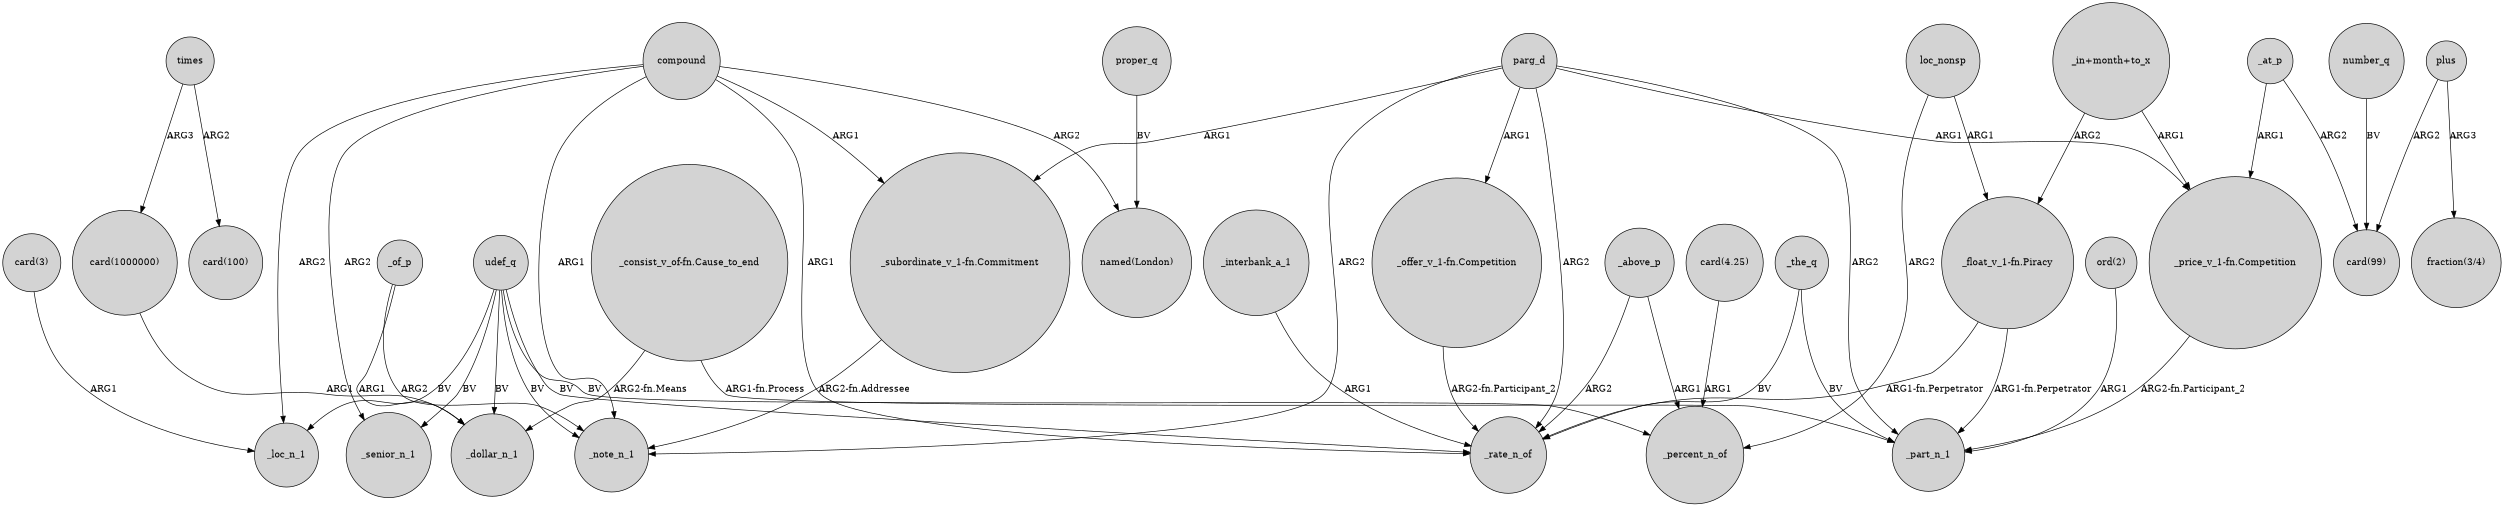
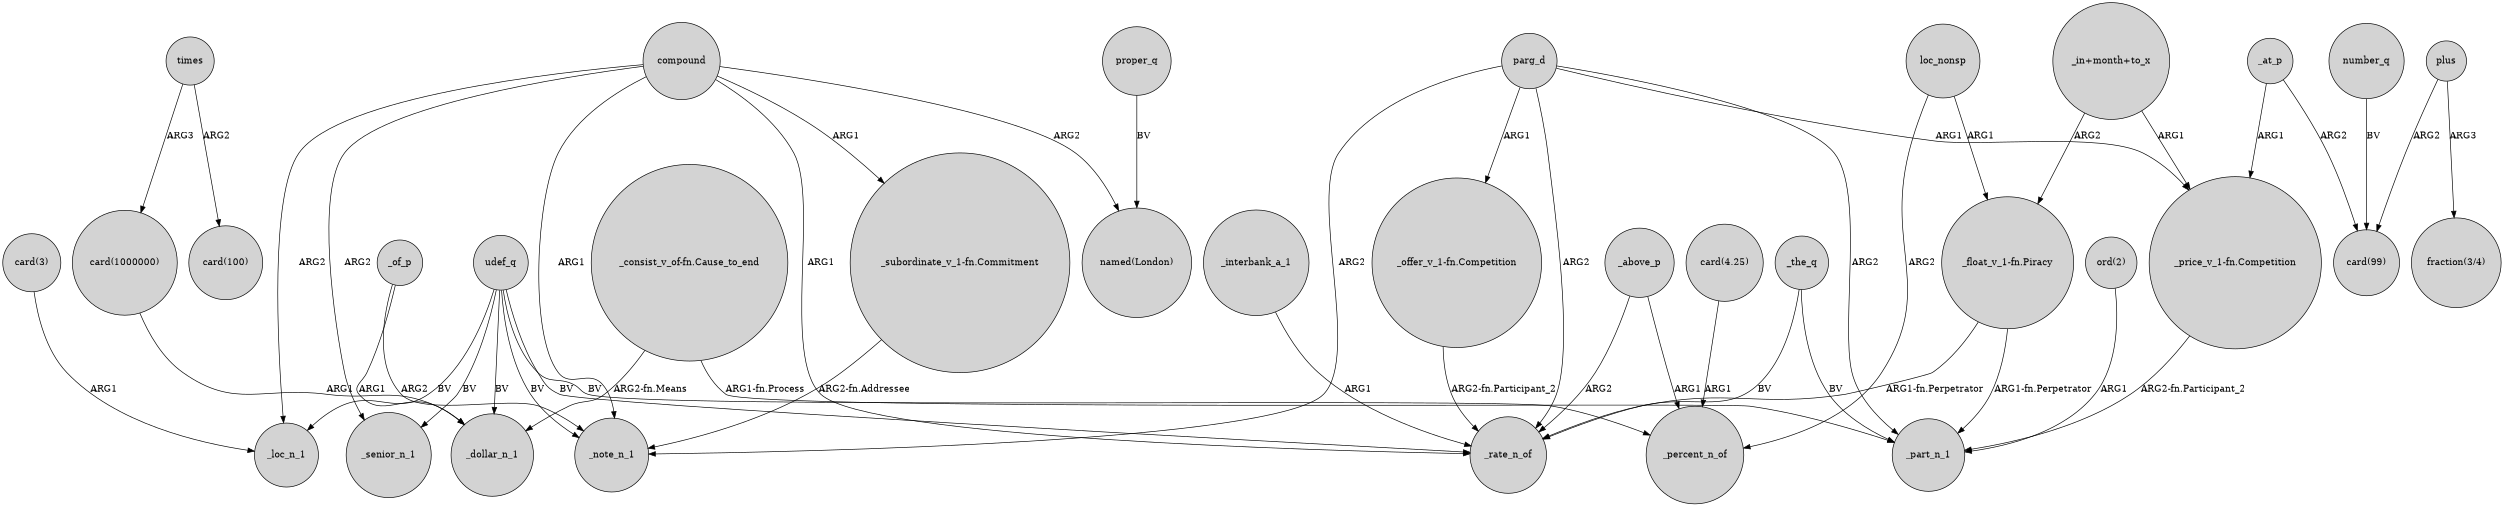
(1268, 119) -> none
